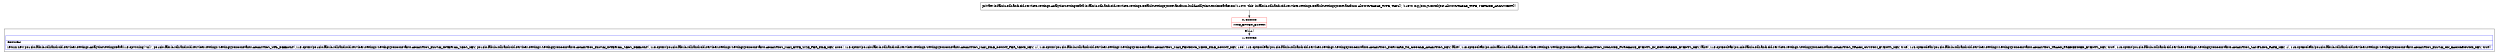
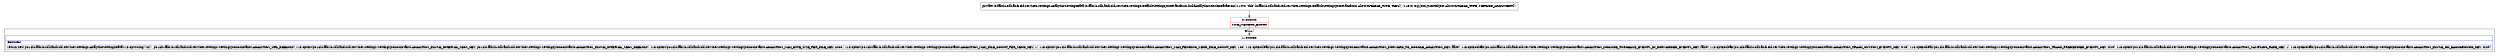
(1249, 25) -> (1249, 25)
